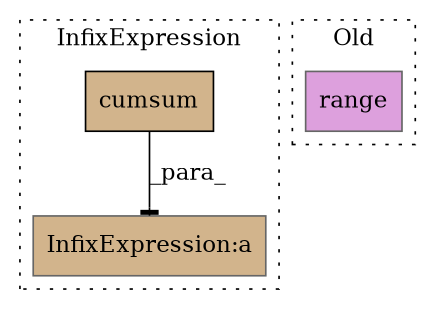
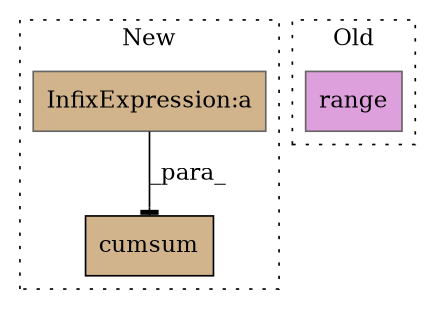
(150, 39) -> (150, 39)
(150, 169) -> (150, 169)
